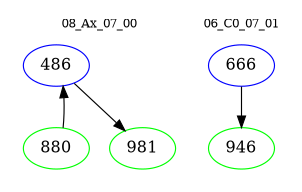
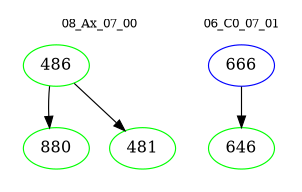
(56, 66) -> (56, 66)
(64, 113) -> (49, 101)
(143, 148) -> (143, 148)
(241, 148) -> (241, 148)
